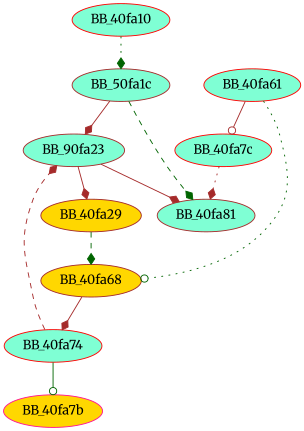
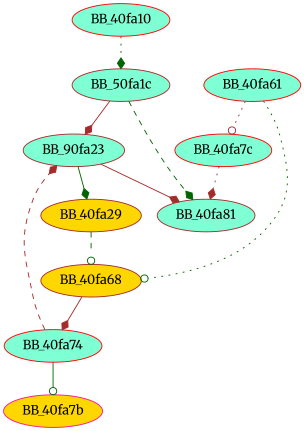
(239, 114) -> (239, 114)
(81, 177) -> (81, 177)
(91, 243) -> (91, 243)
